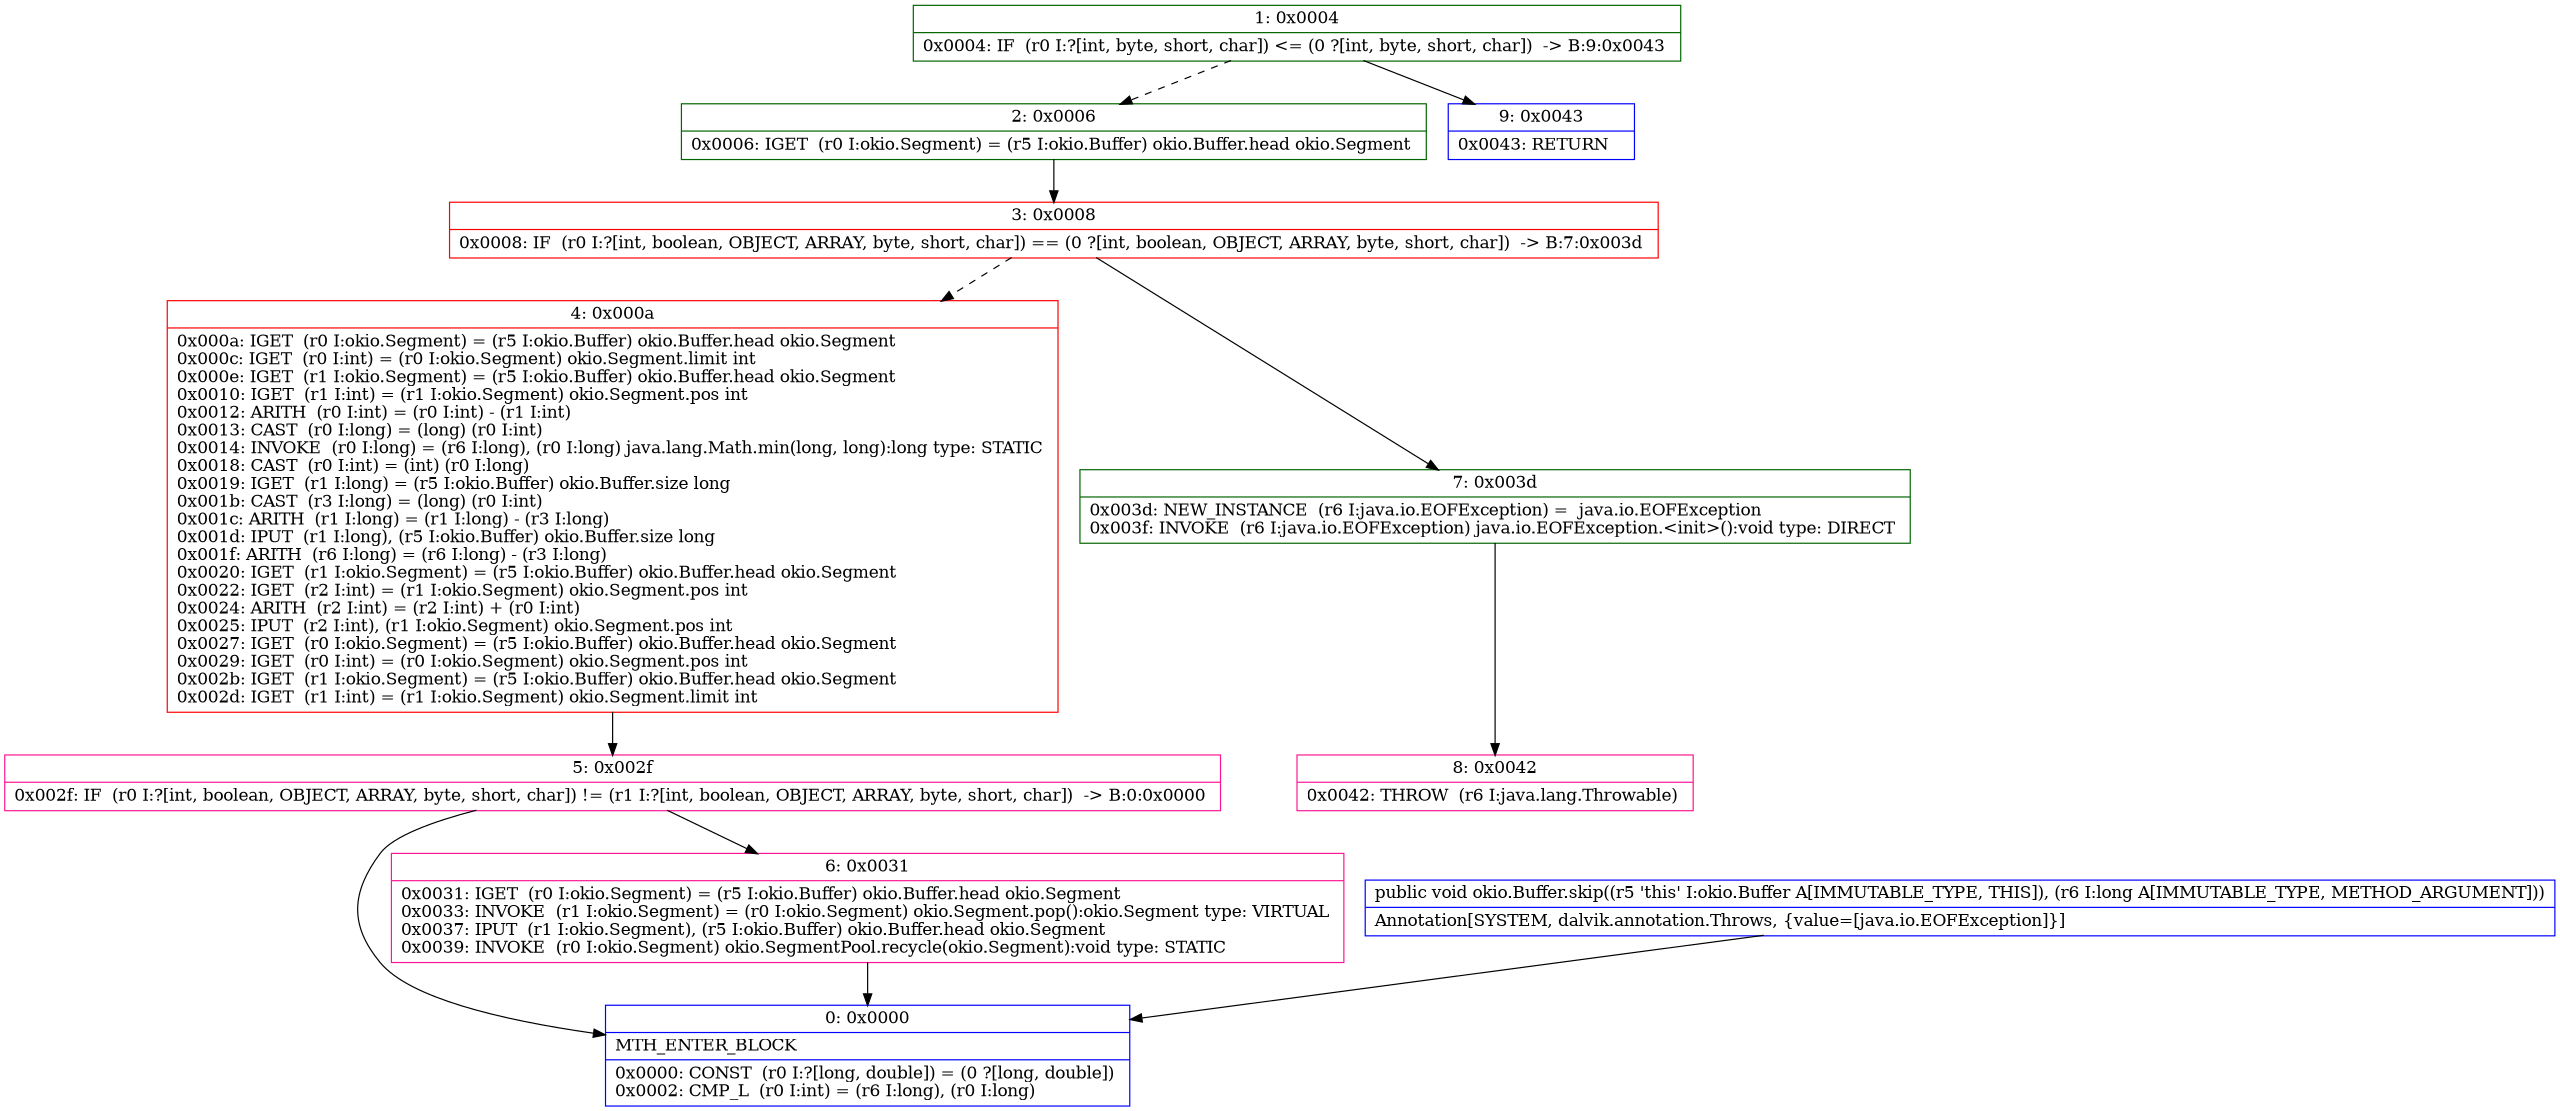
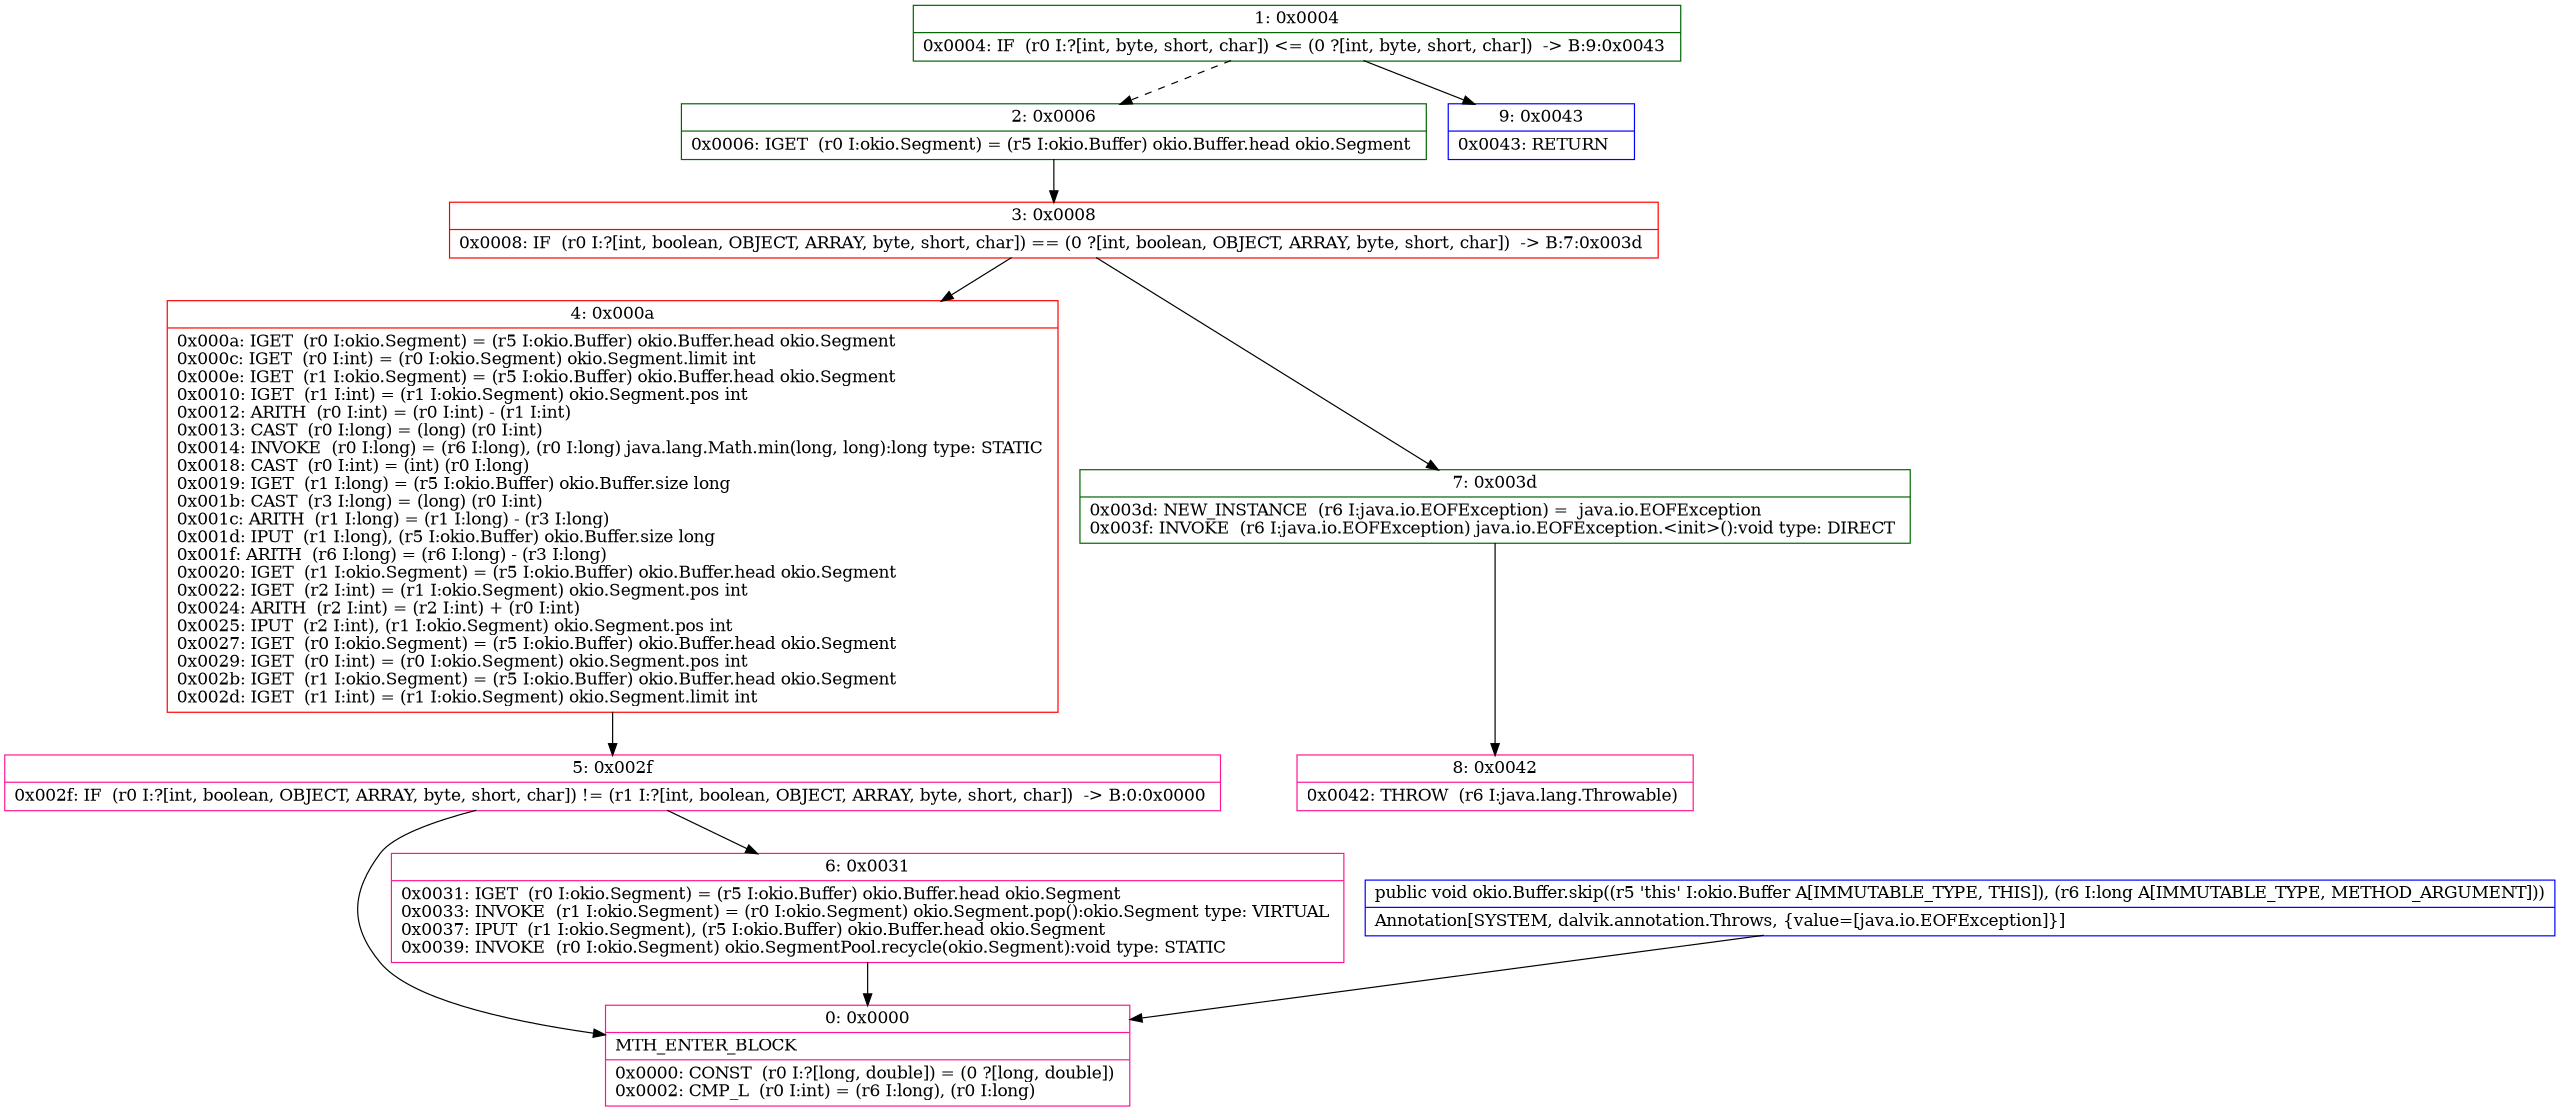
(982, 276) -> (982, 276)
(868, 1056) -> (868, 1056)
